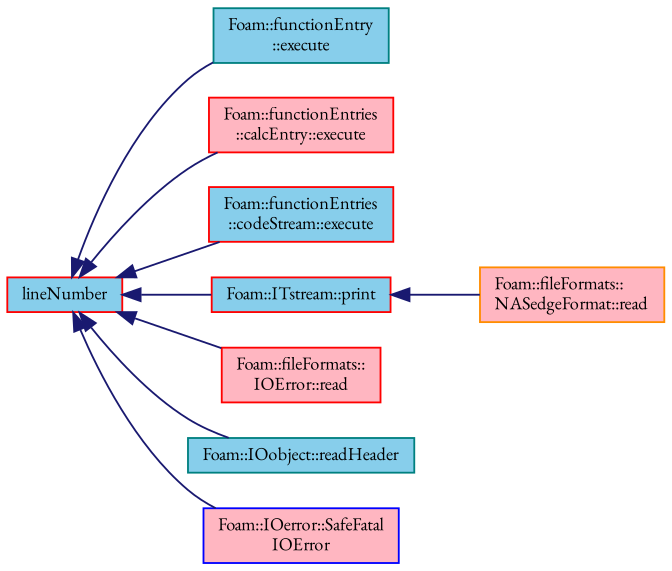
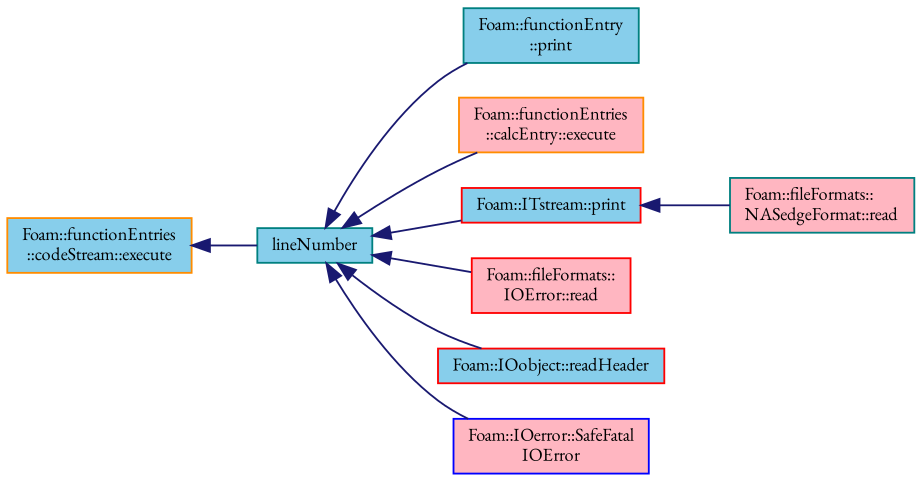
(301, 36) -> (551, 36)
(301, 125) -> (551, 125)
(301, 214) -> (99, 245)
(177, 257) -> (234, 245)
(65, 295) -> (315, 245)
(572, 295) -> (822, 205)
(301, 455) -> (551, 366)
